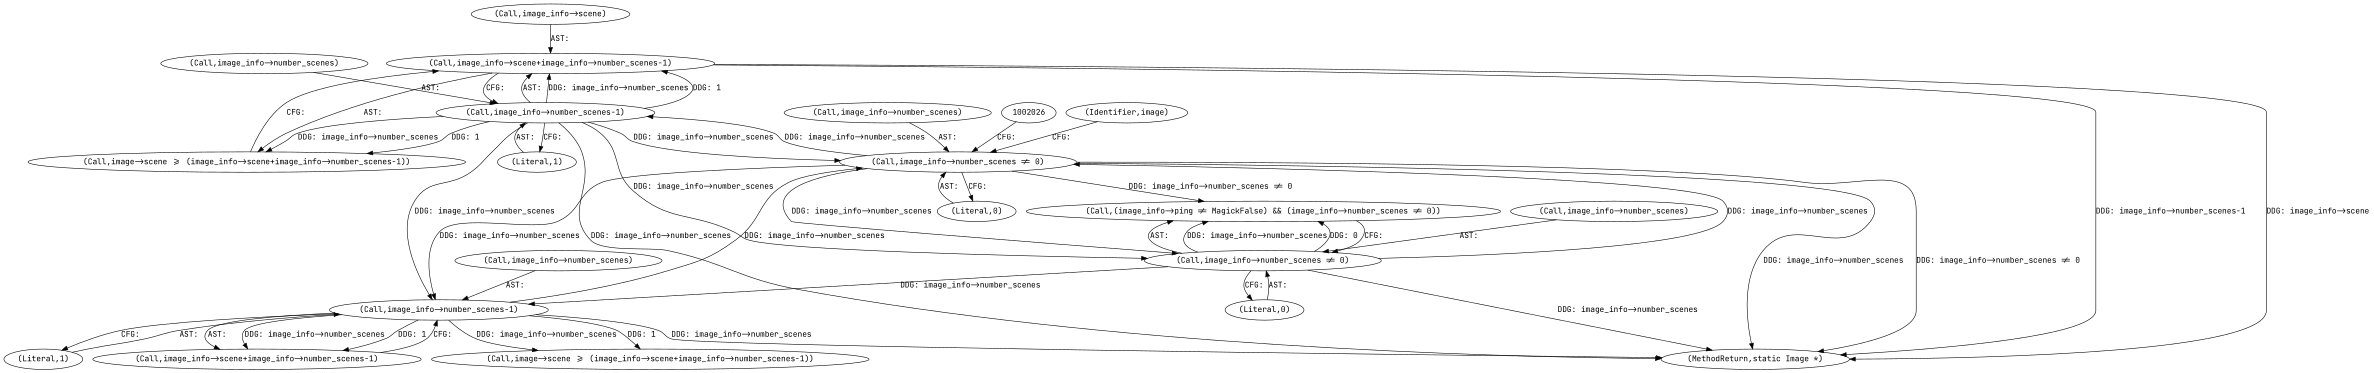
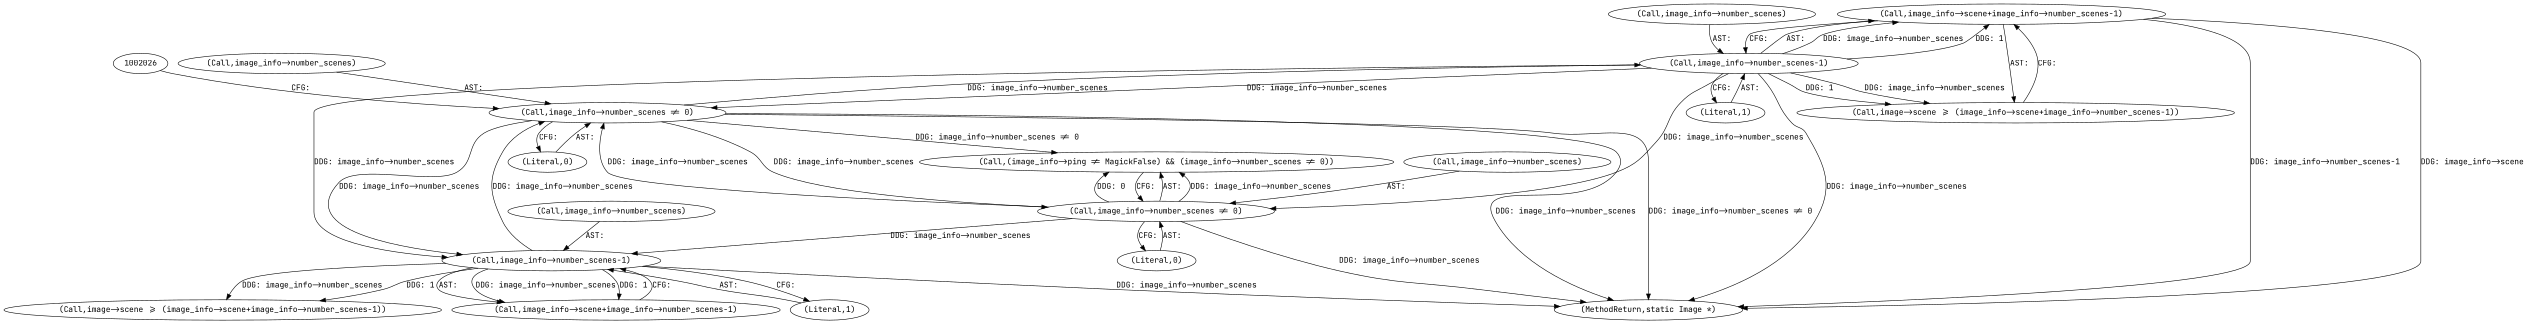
(551, 14) -> none
(1127, 113) -> none
